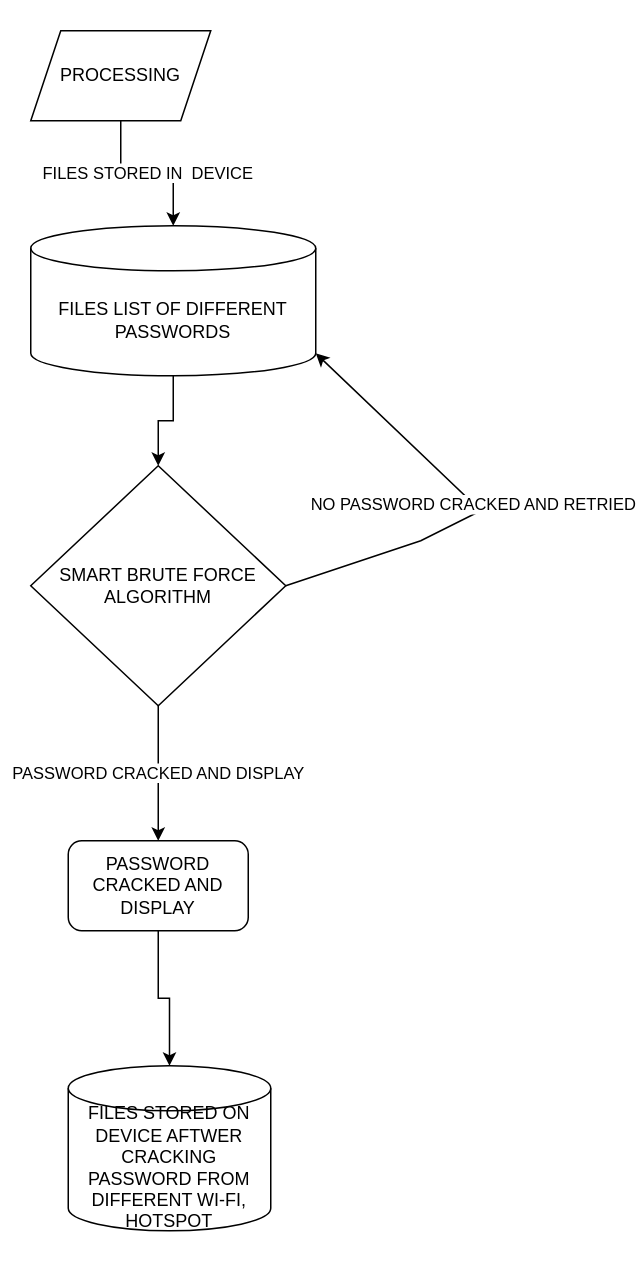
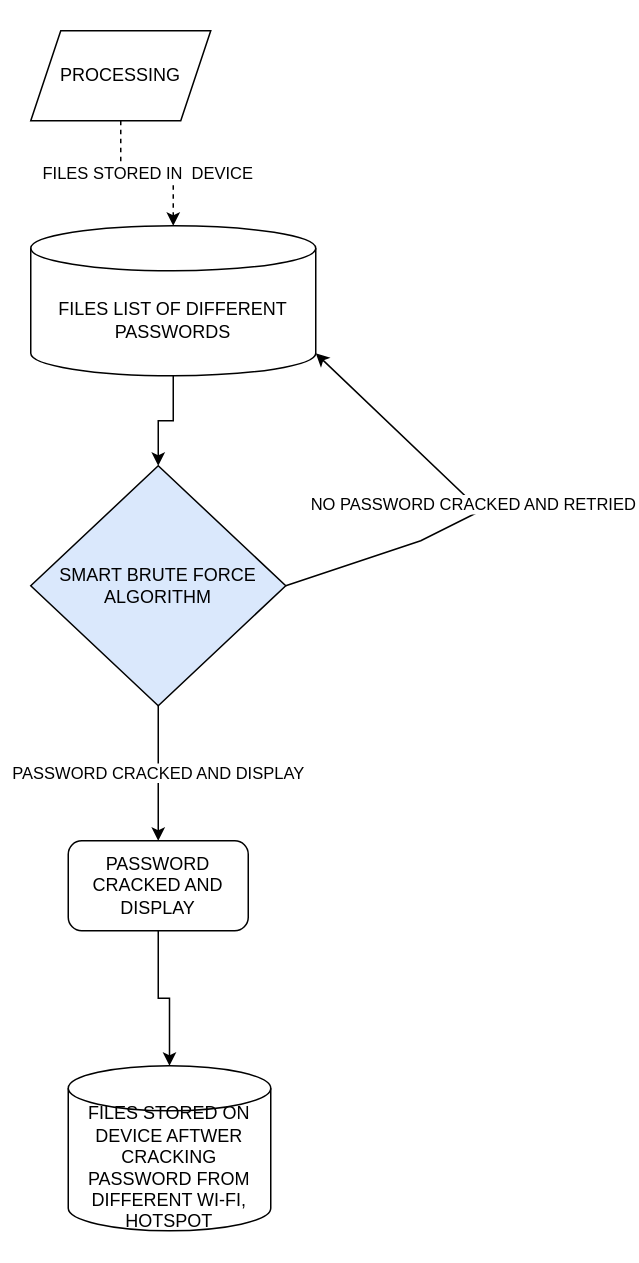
(121, 143) -> (121, 143)
(158, 586) -> (158, 586)
